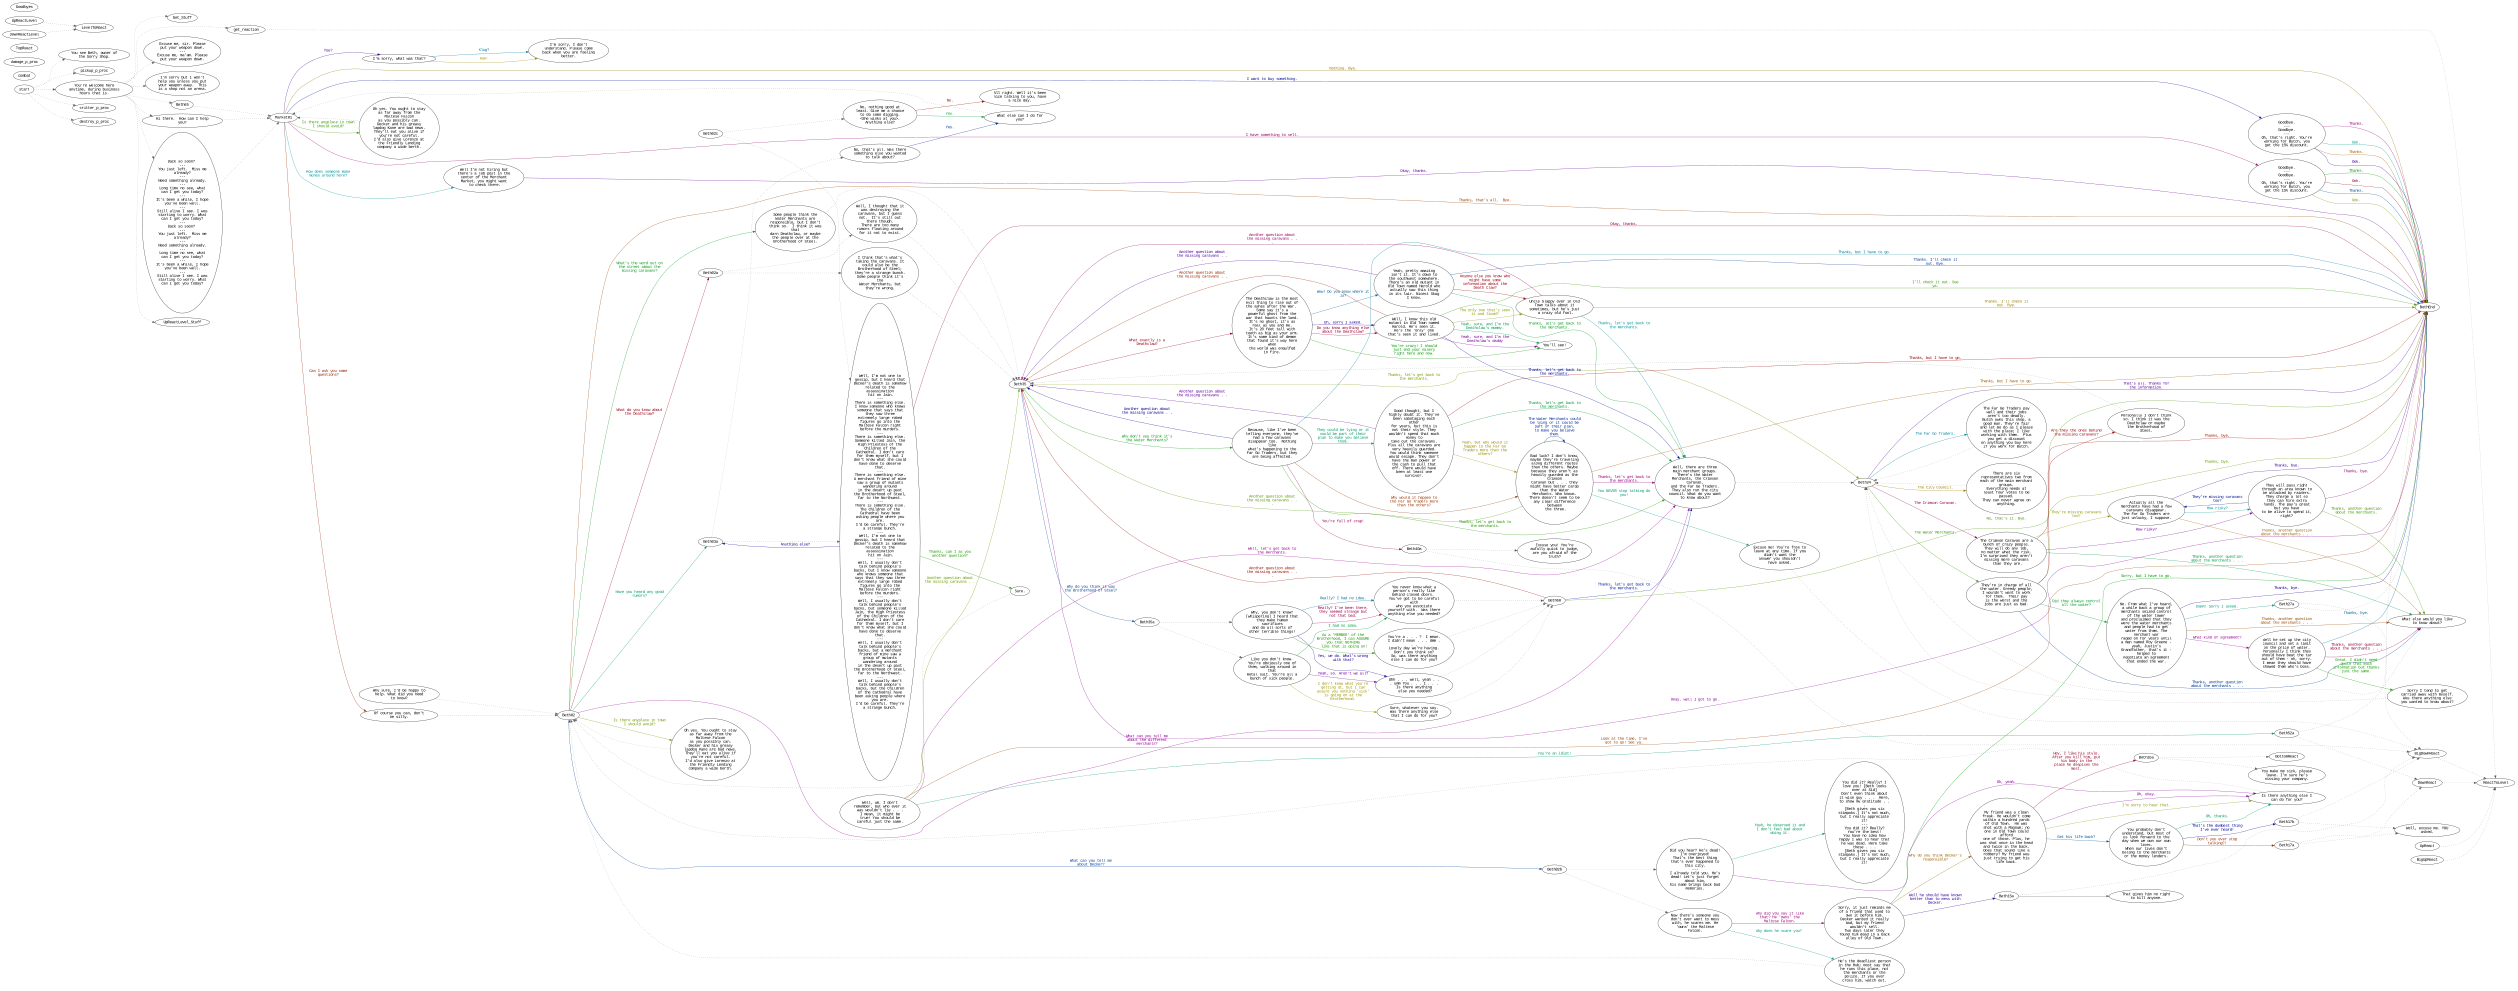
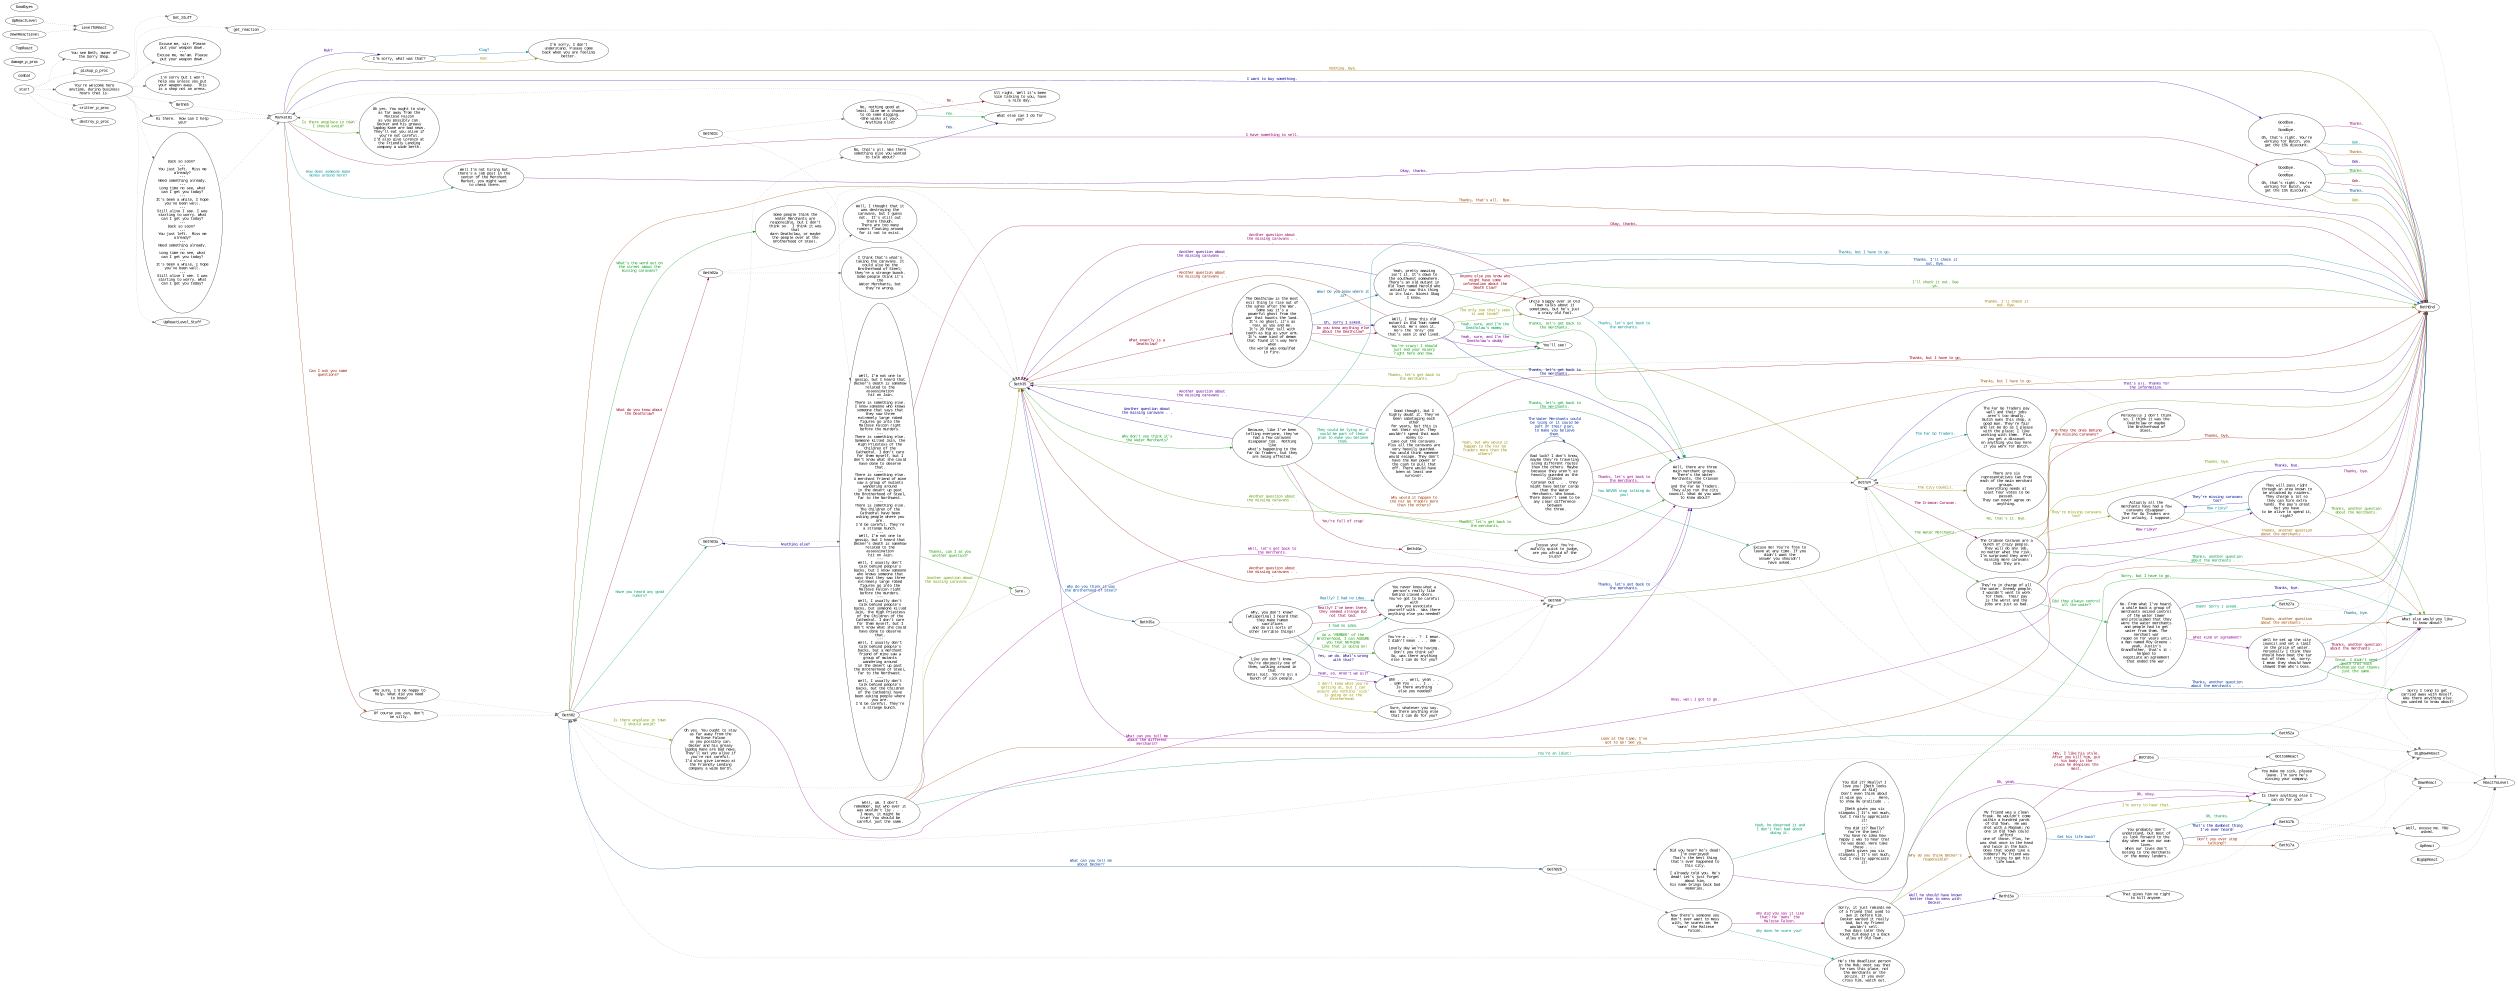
(328, 50) -> (328, 50)
(2063, 896) -> (2063, 896)
